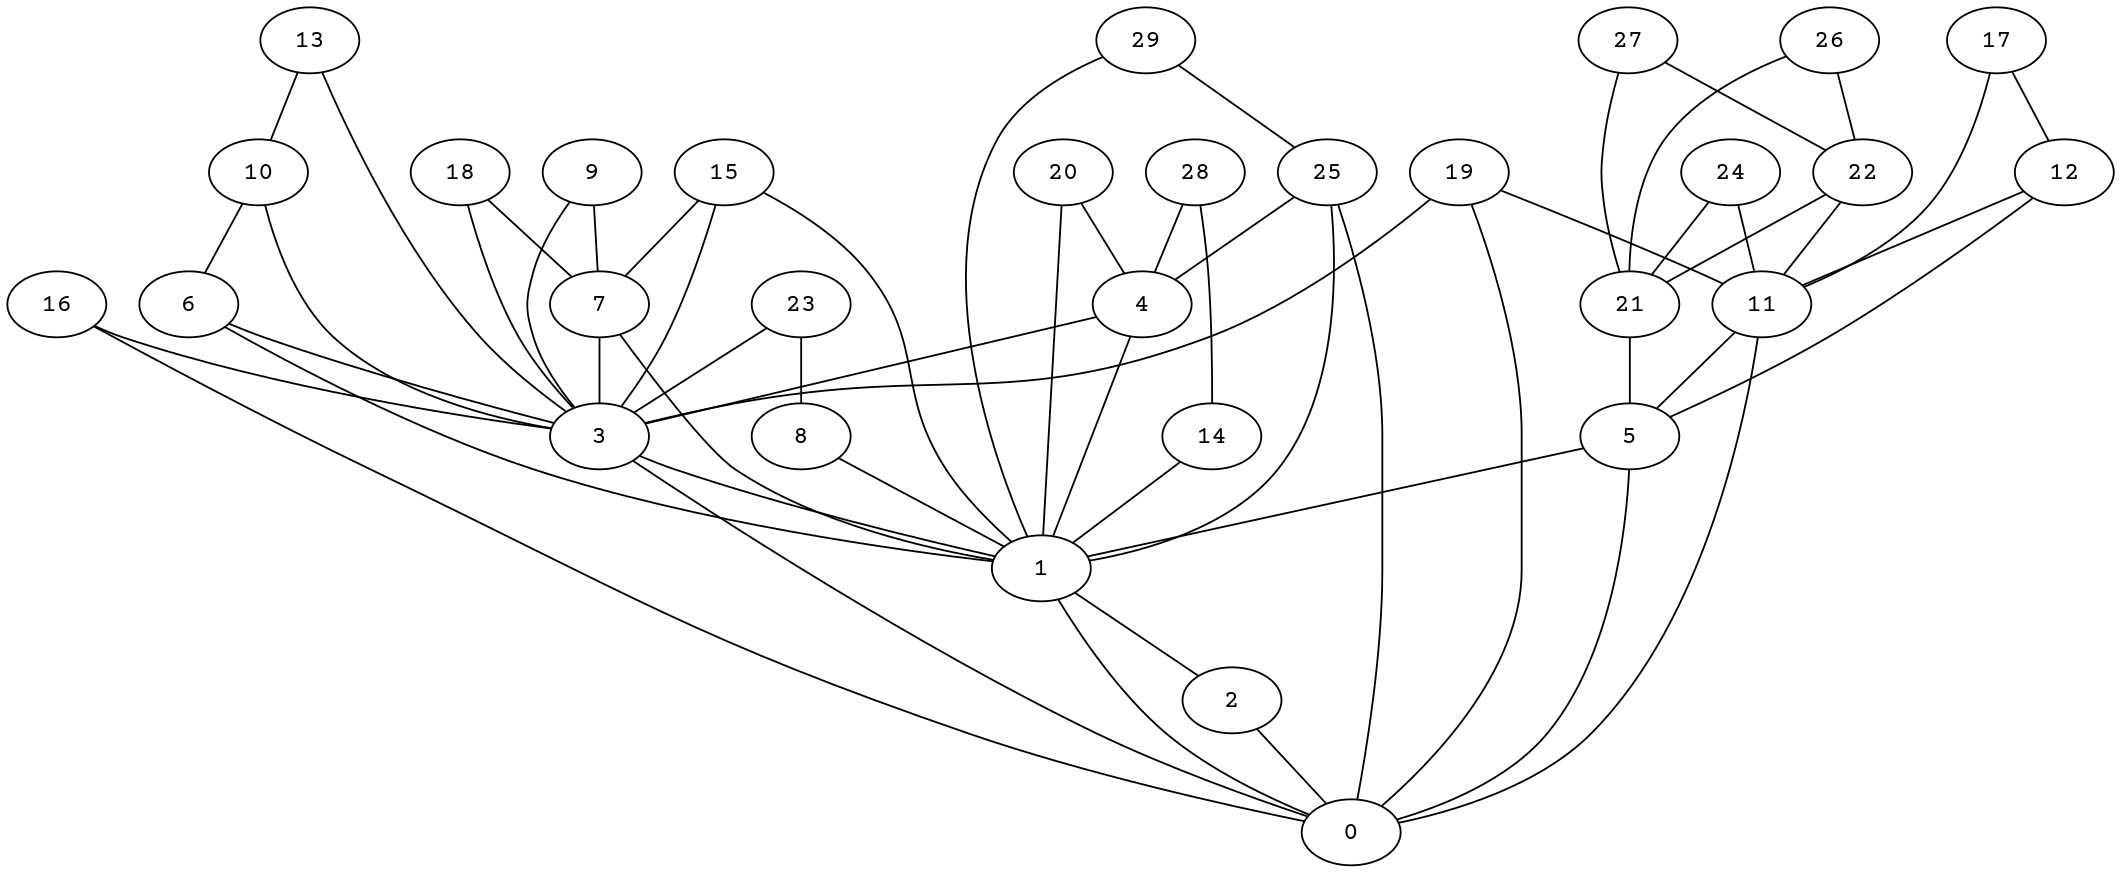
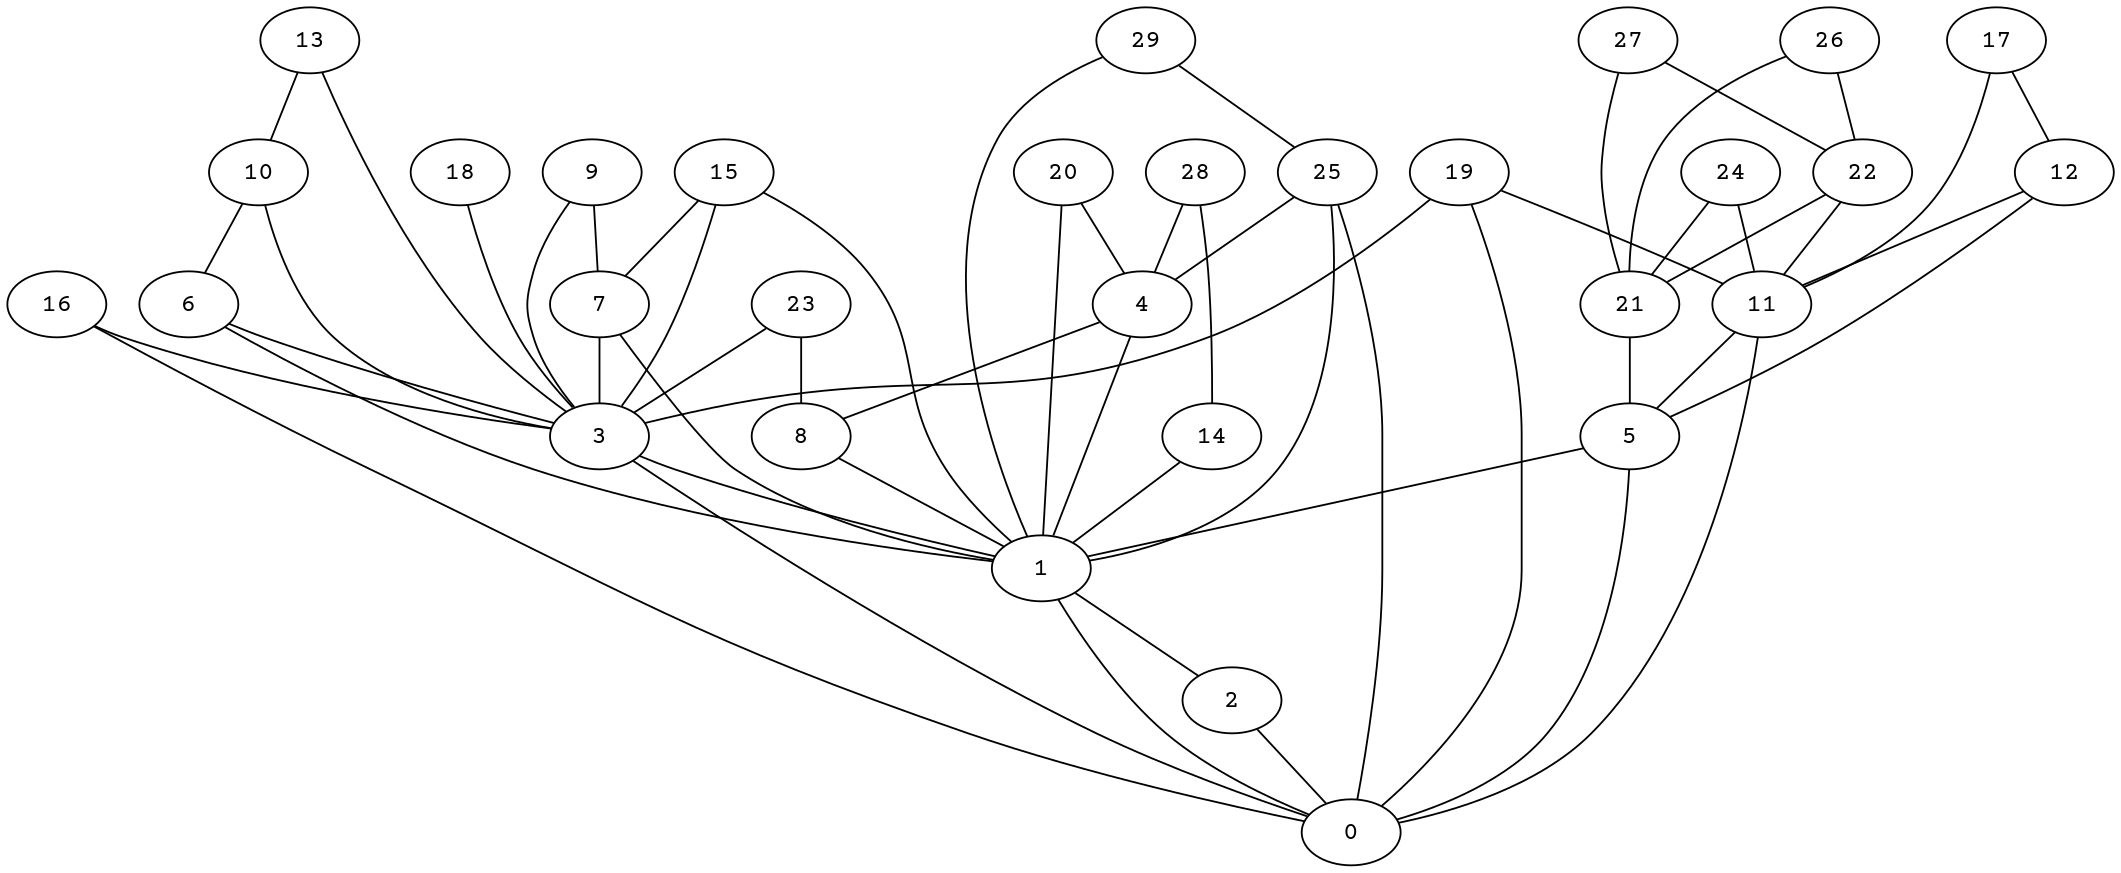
(530, 238) -> none
(871, 370) -> (991, 363)
